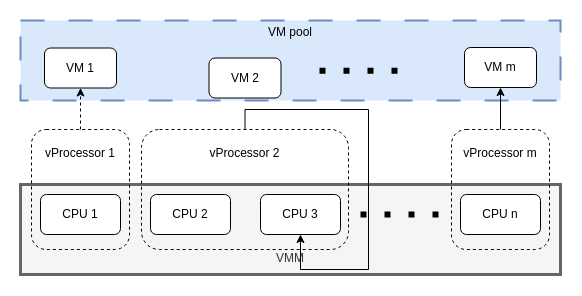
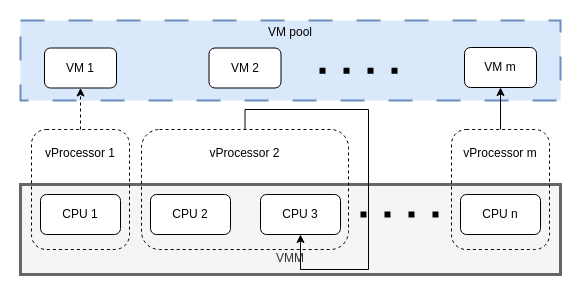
(245, 78) -> (245, 68)
